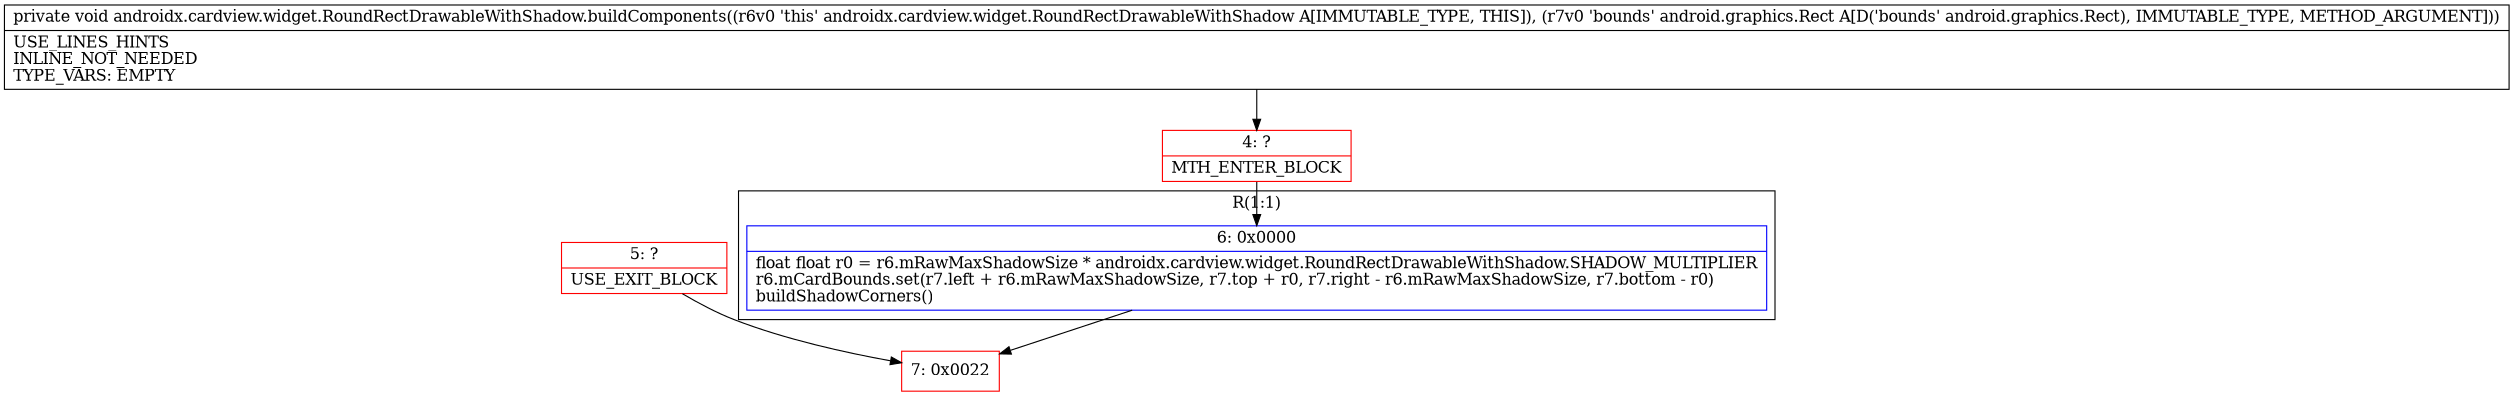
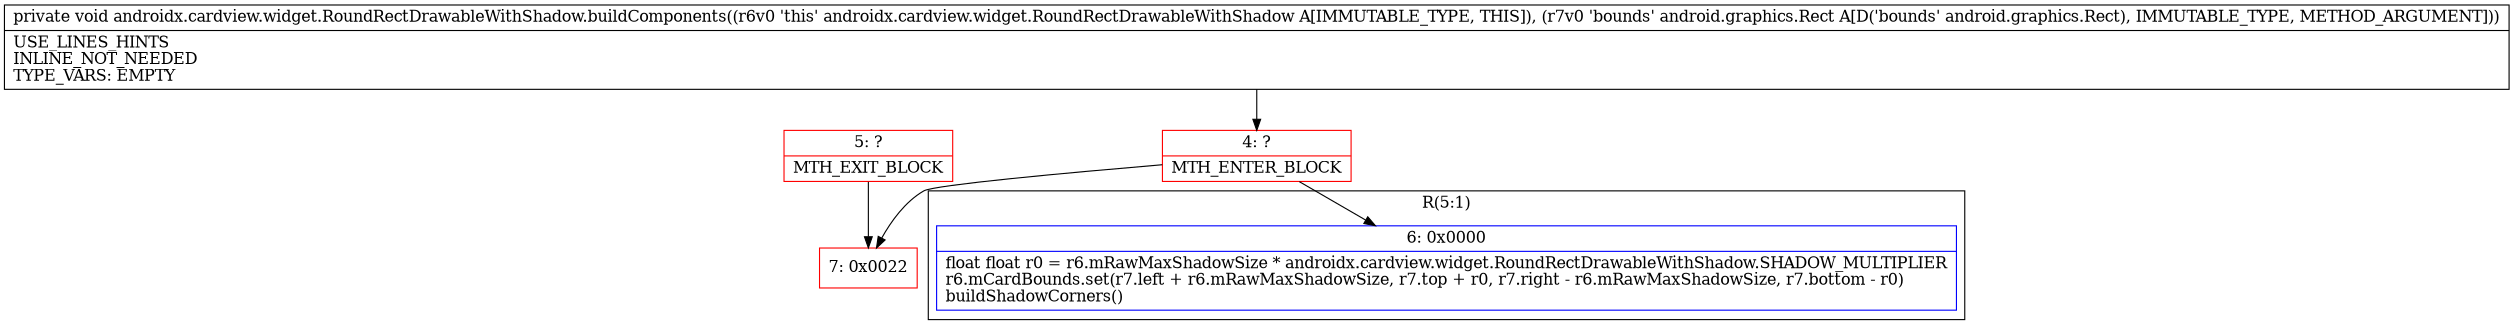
(1257, 204) -> (1447, 204)
(644, 280) -> (868, 168)
(1071, 330) -> (1011, 179)
